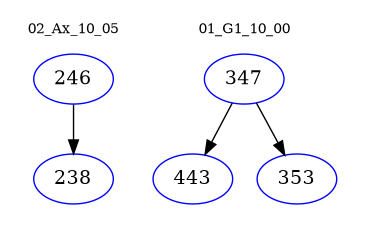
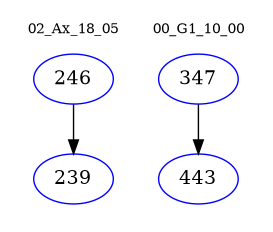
(74, 30) -> (74, 30)
(245, 30) -> (199, 30)
(74, 179) -> (74, 179)
(297, 179) -> none
